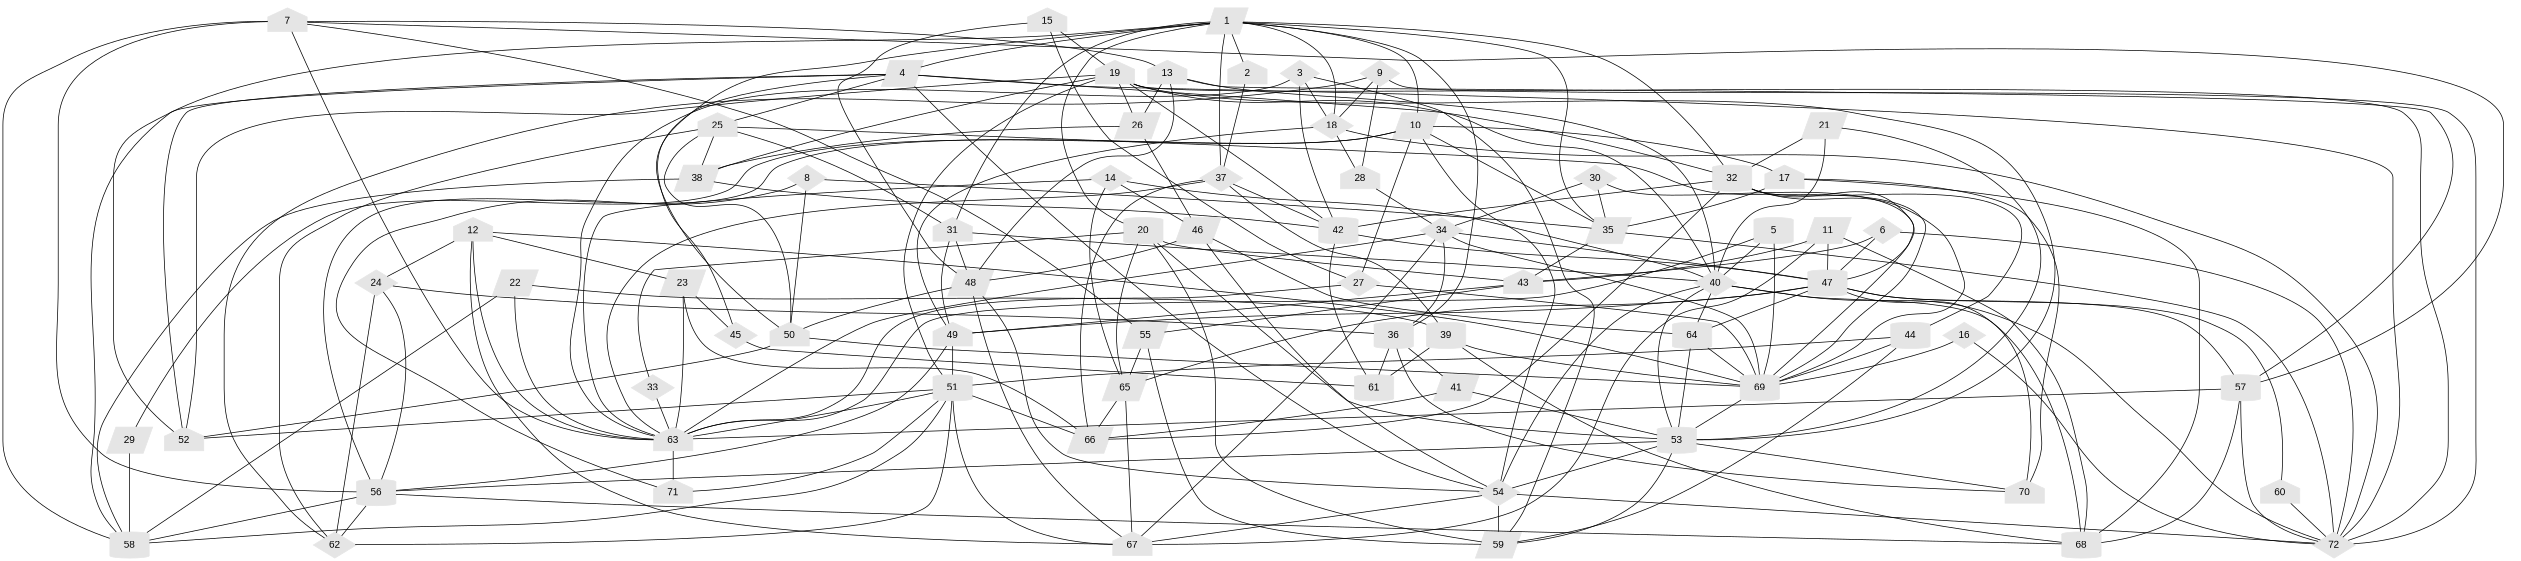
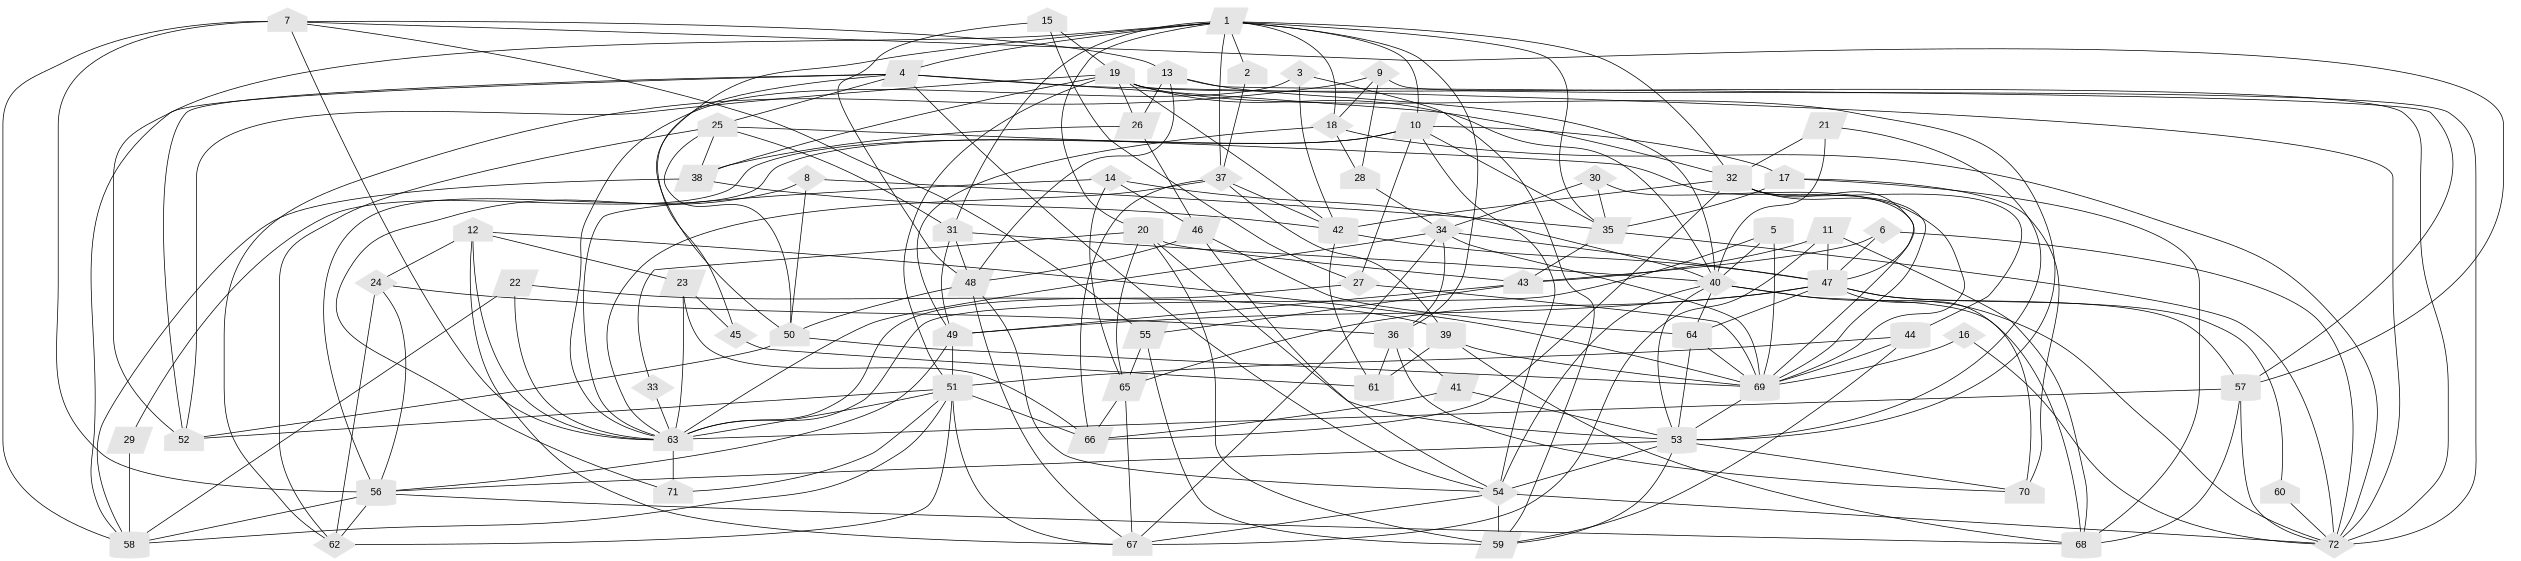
(1321, 108) -> none
